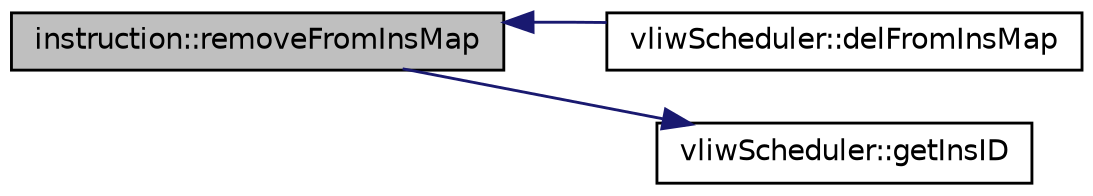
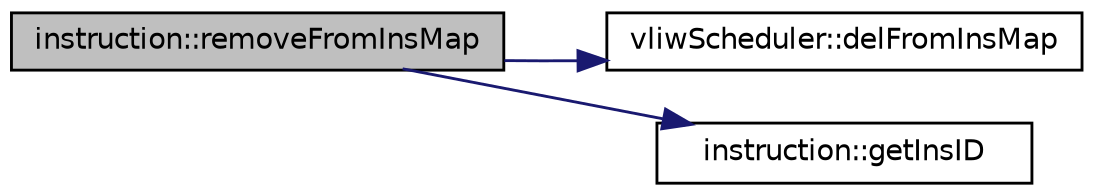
(570, 22) -> (541, 61)
(844, 153) -> (844, 153)
